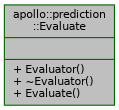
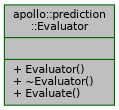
(59, 27) -> (59, 27)
